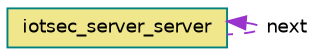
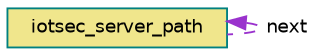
(117, 28) -> (117, 28)
